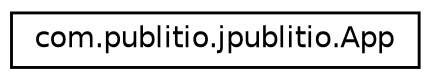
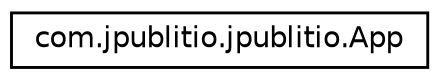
(215, 40) -> (220, 40)
